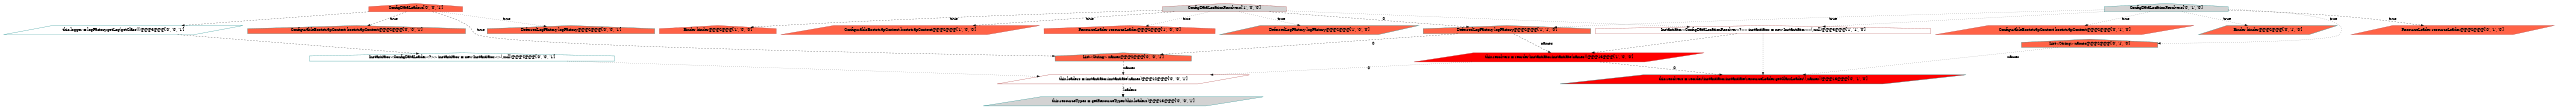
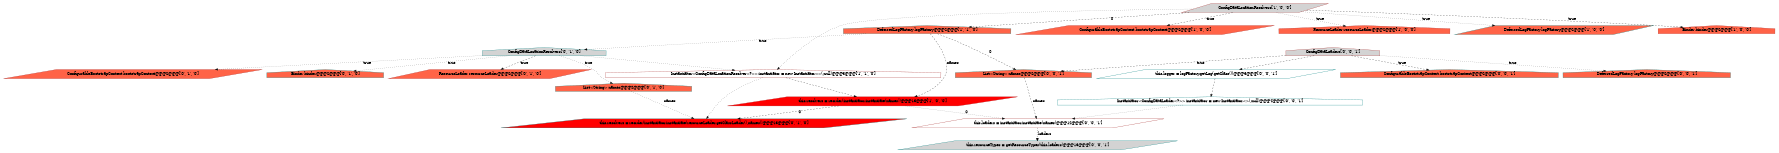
(416, 8) -> (1333, 52)
(1224, 8) -> (1255, 8)
(1830, 17) -> (727, 42)
(2268, 30) -> (325, 74)
